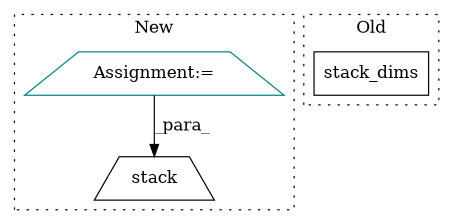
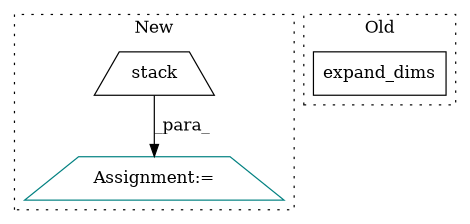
(371, 74) -> (380, 74)
(154, 120) -> (154, 120)
